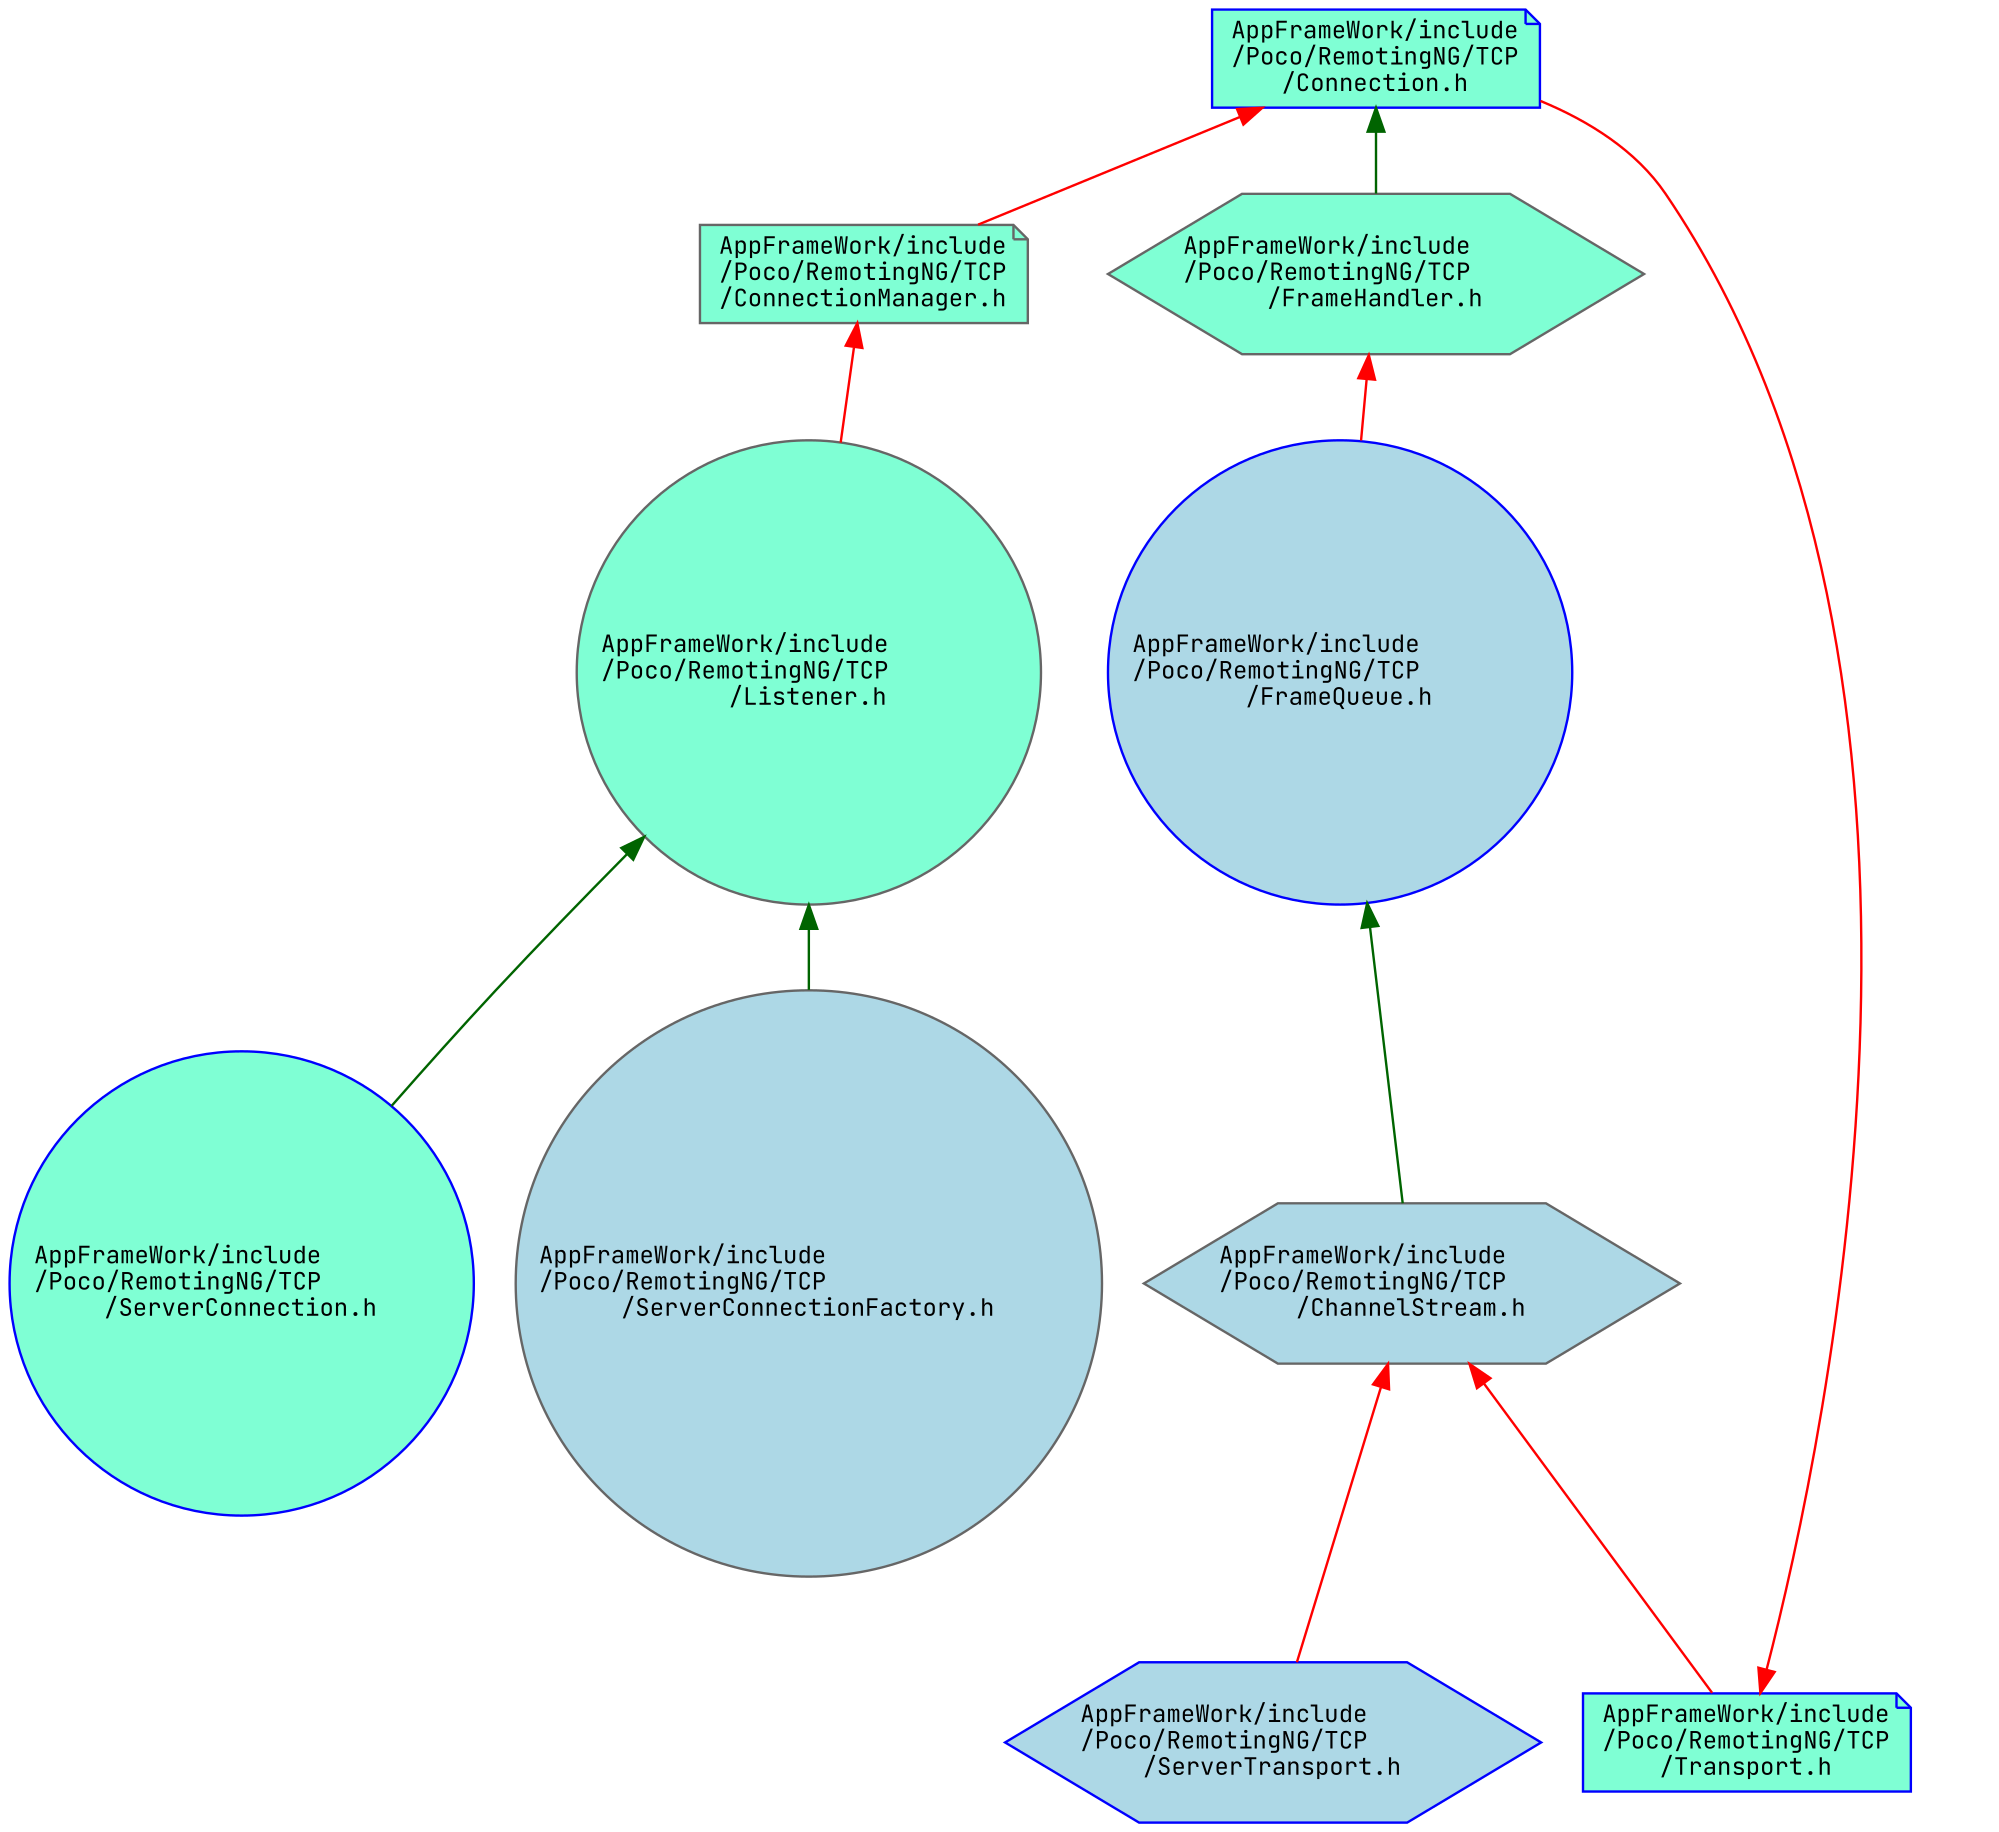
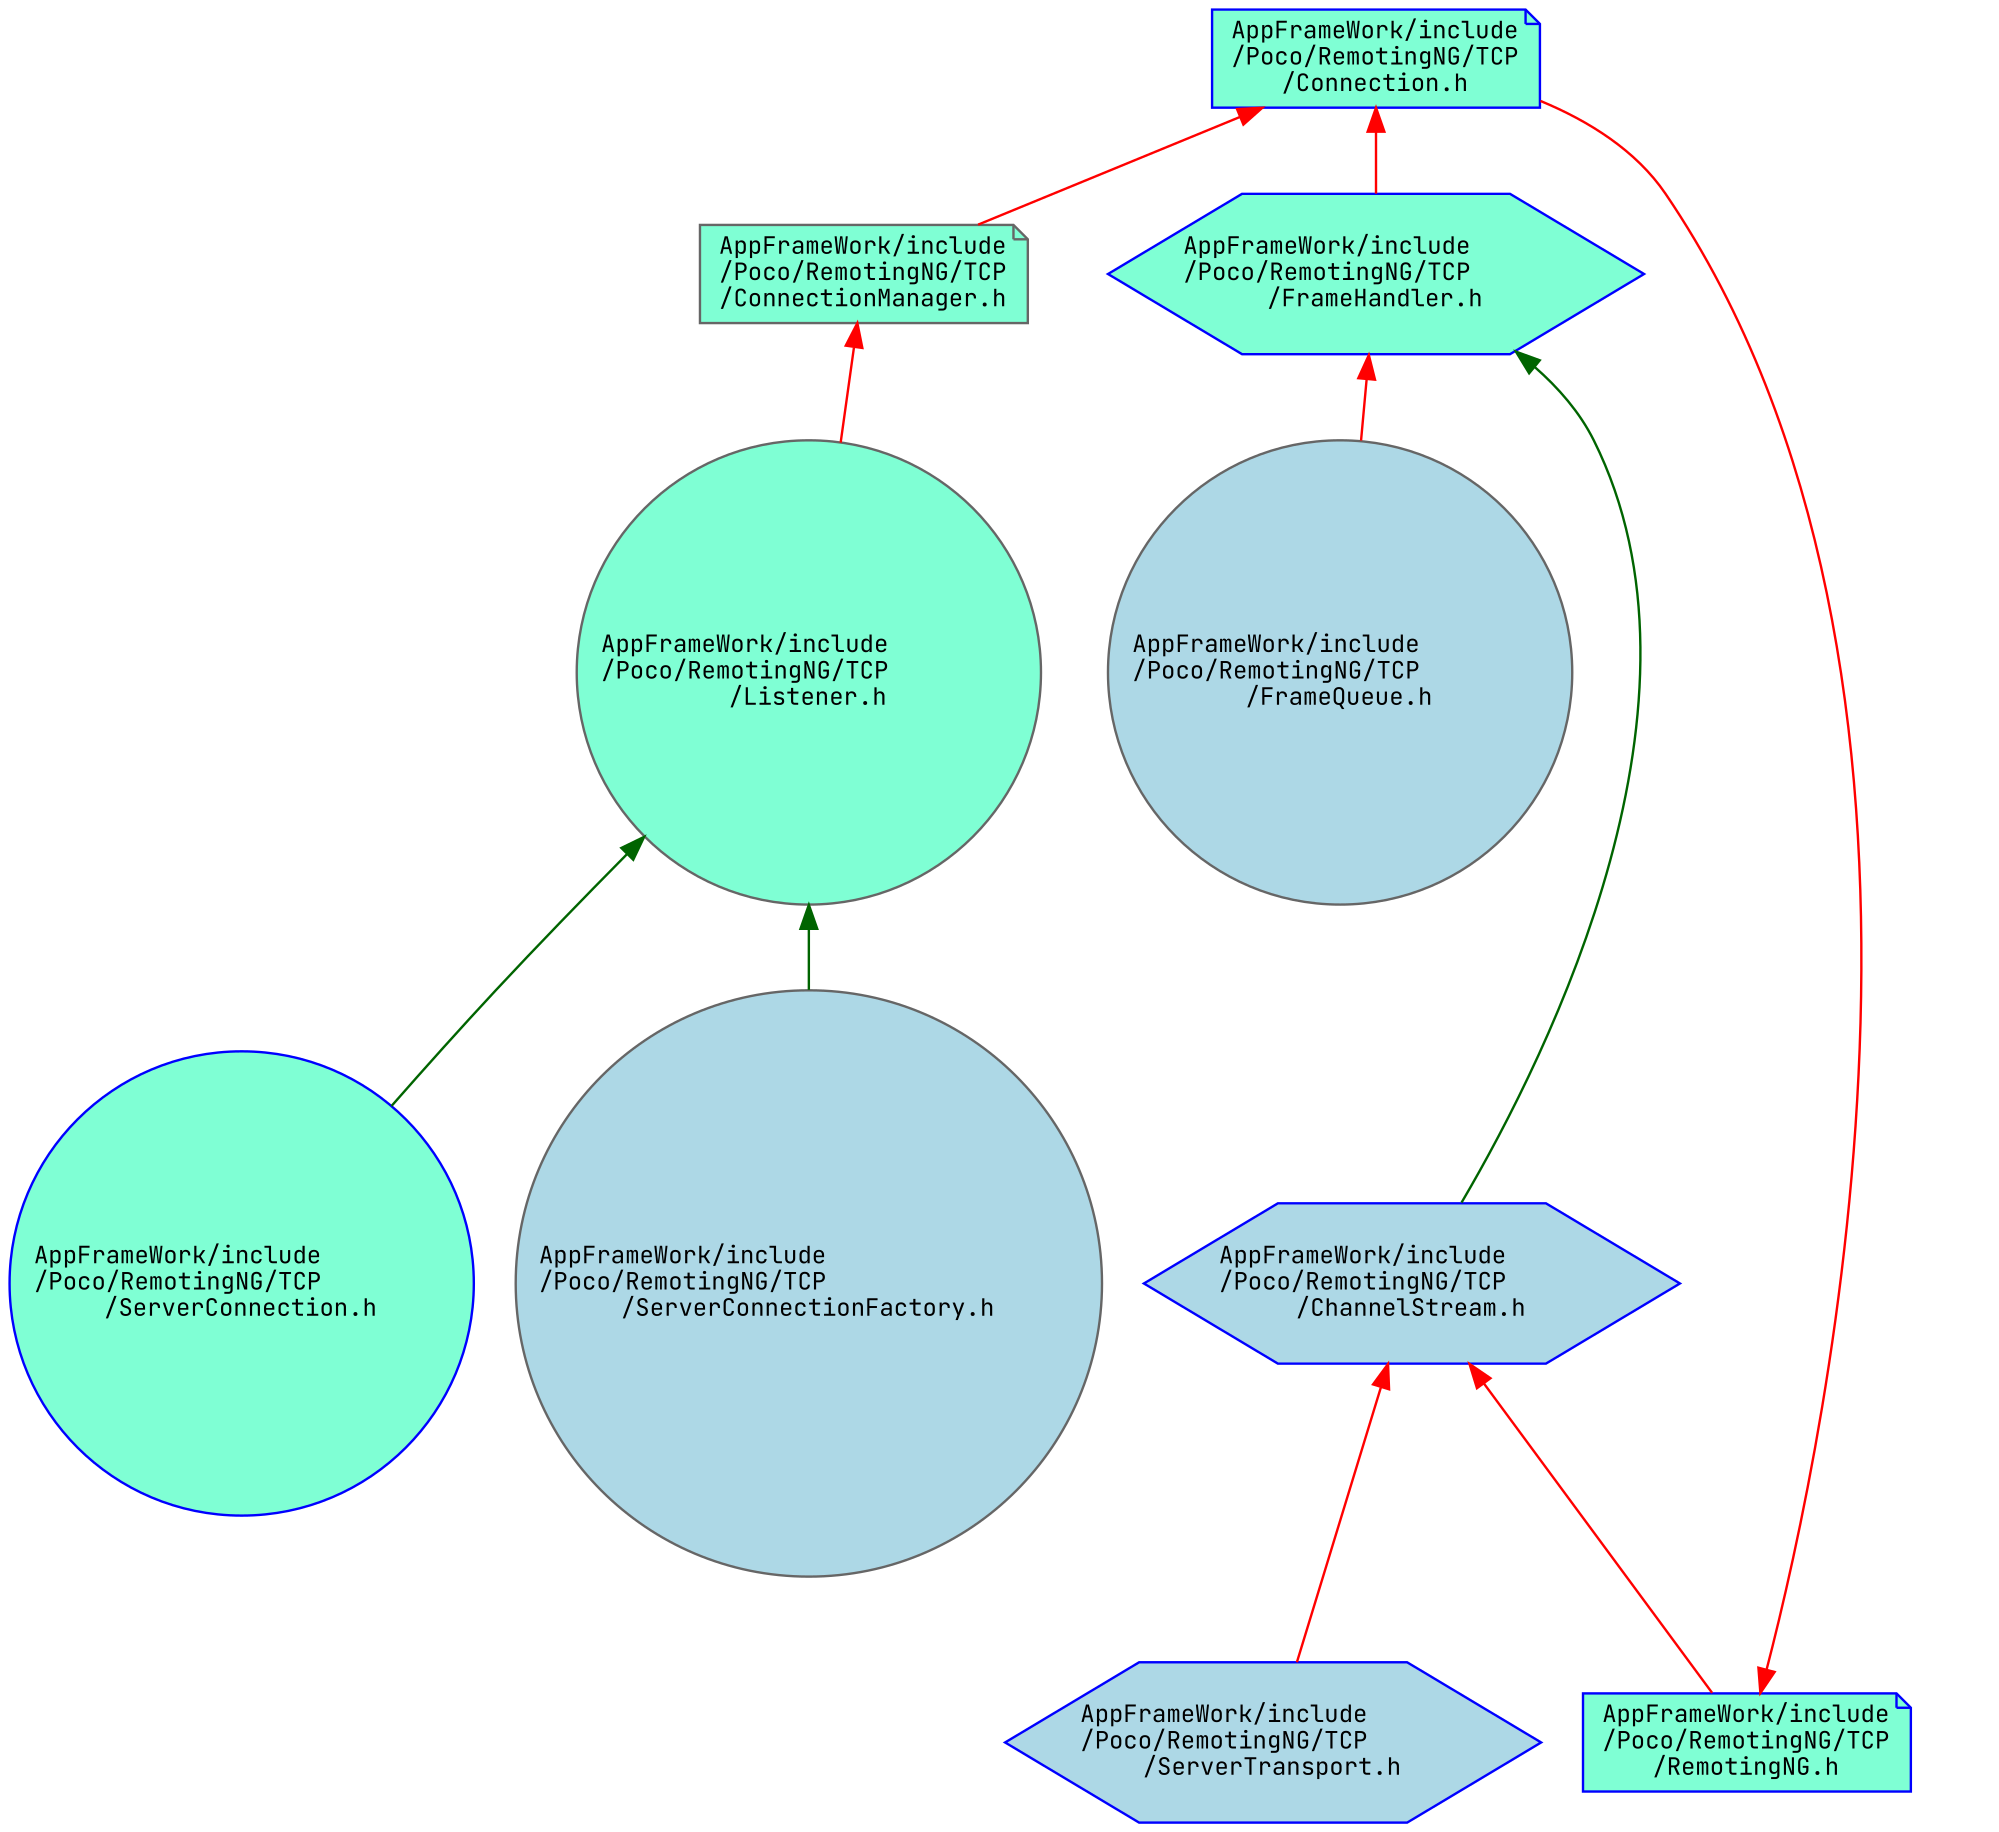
(1376, 163) -> (1376, 163)
(1376, 274) -> (1376, 274)
(1340, 672) -> (1340, 672)
(1386, 1065) -> (1626, 787)
(1412, 1283) -> (1412, 1283)
(1747, 1742) -> (1747, 1742)
